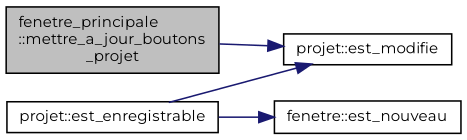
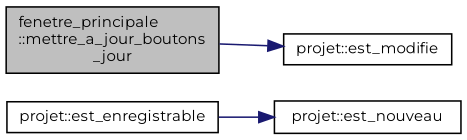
(113, 40) -> (113, 40)
(233, 85) -> none
(368, 117) -> (368, 117)
